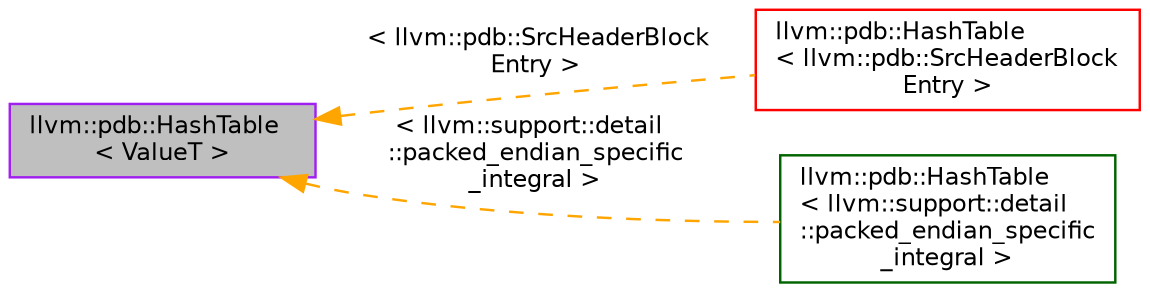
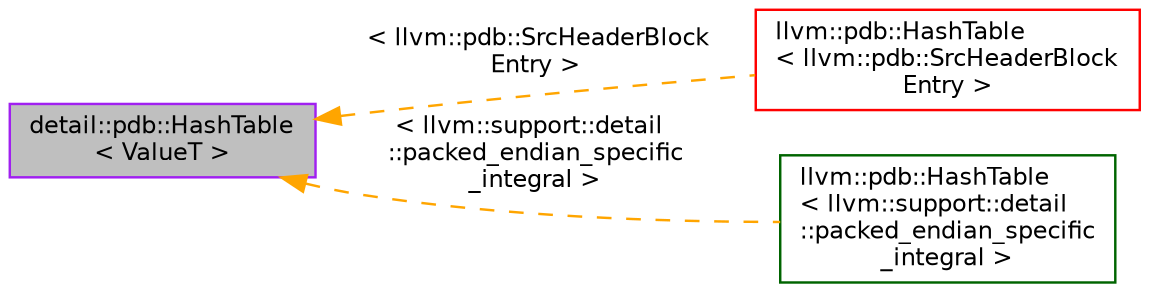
(163, 141) -> (163, 141)
